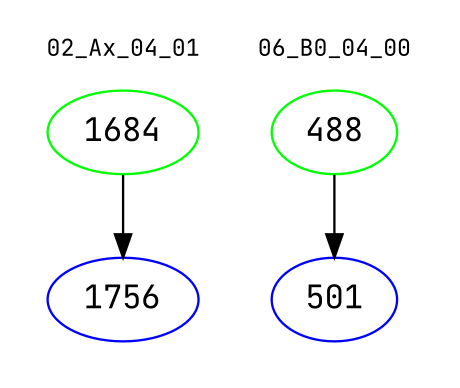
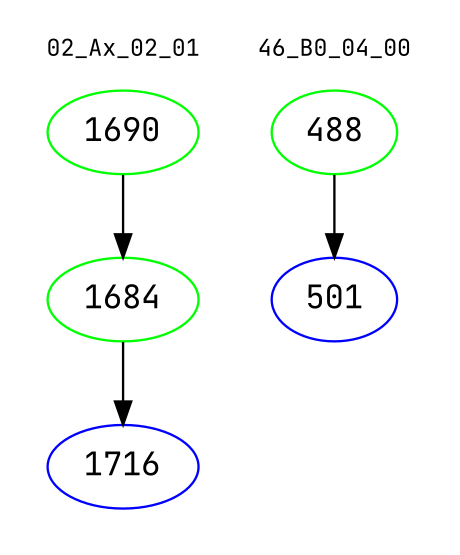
(124, 50) -> (124, 50)
(336, 50) -> (336, 50)
none -> (123, 132)
(123, 300) -> (123, 467)
